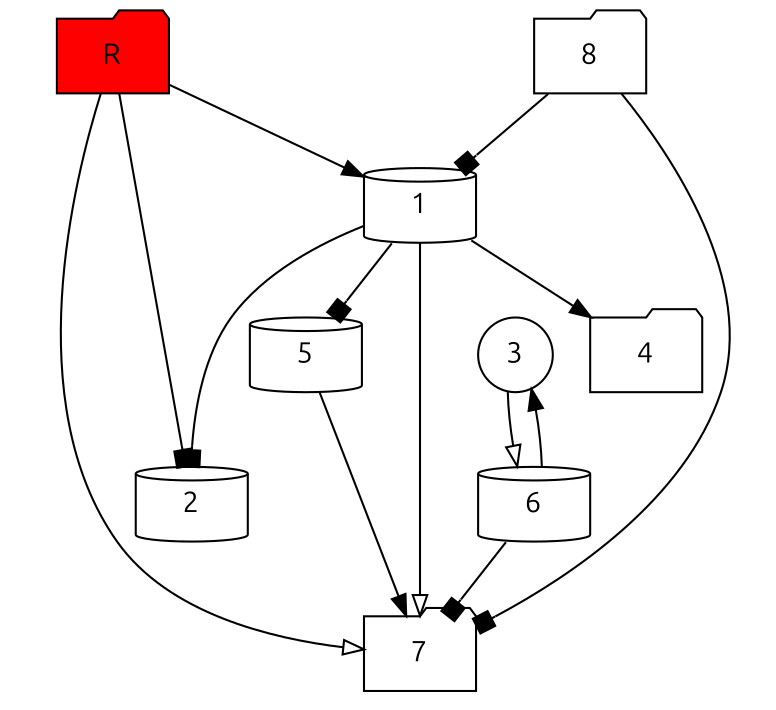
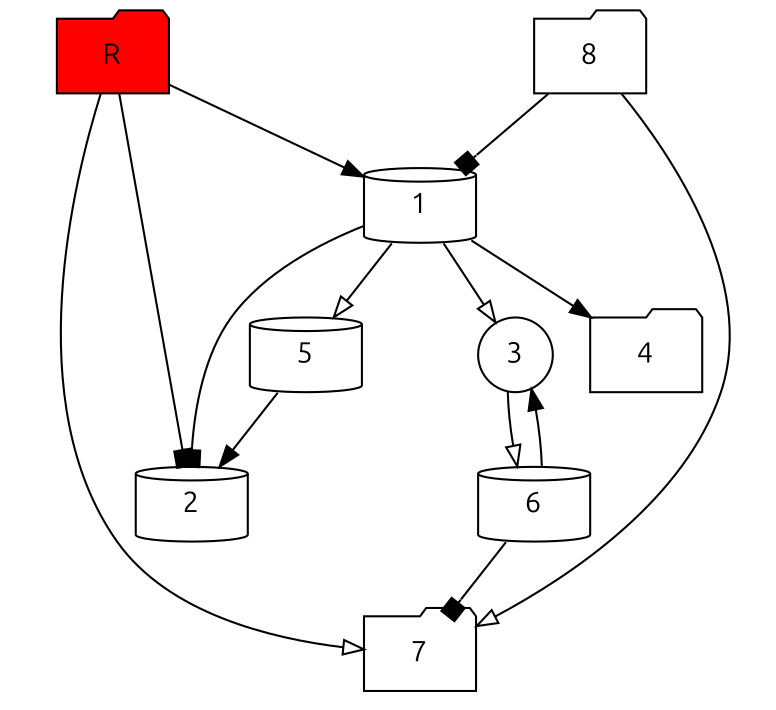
(369, 272) -> (369, 272)
(721, 391) -> (721, 391)
(420, 419) -> (464, 274)
(359, 494) -> (255, 421)
